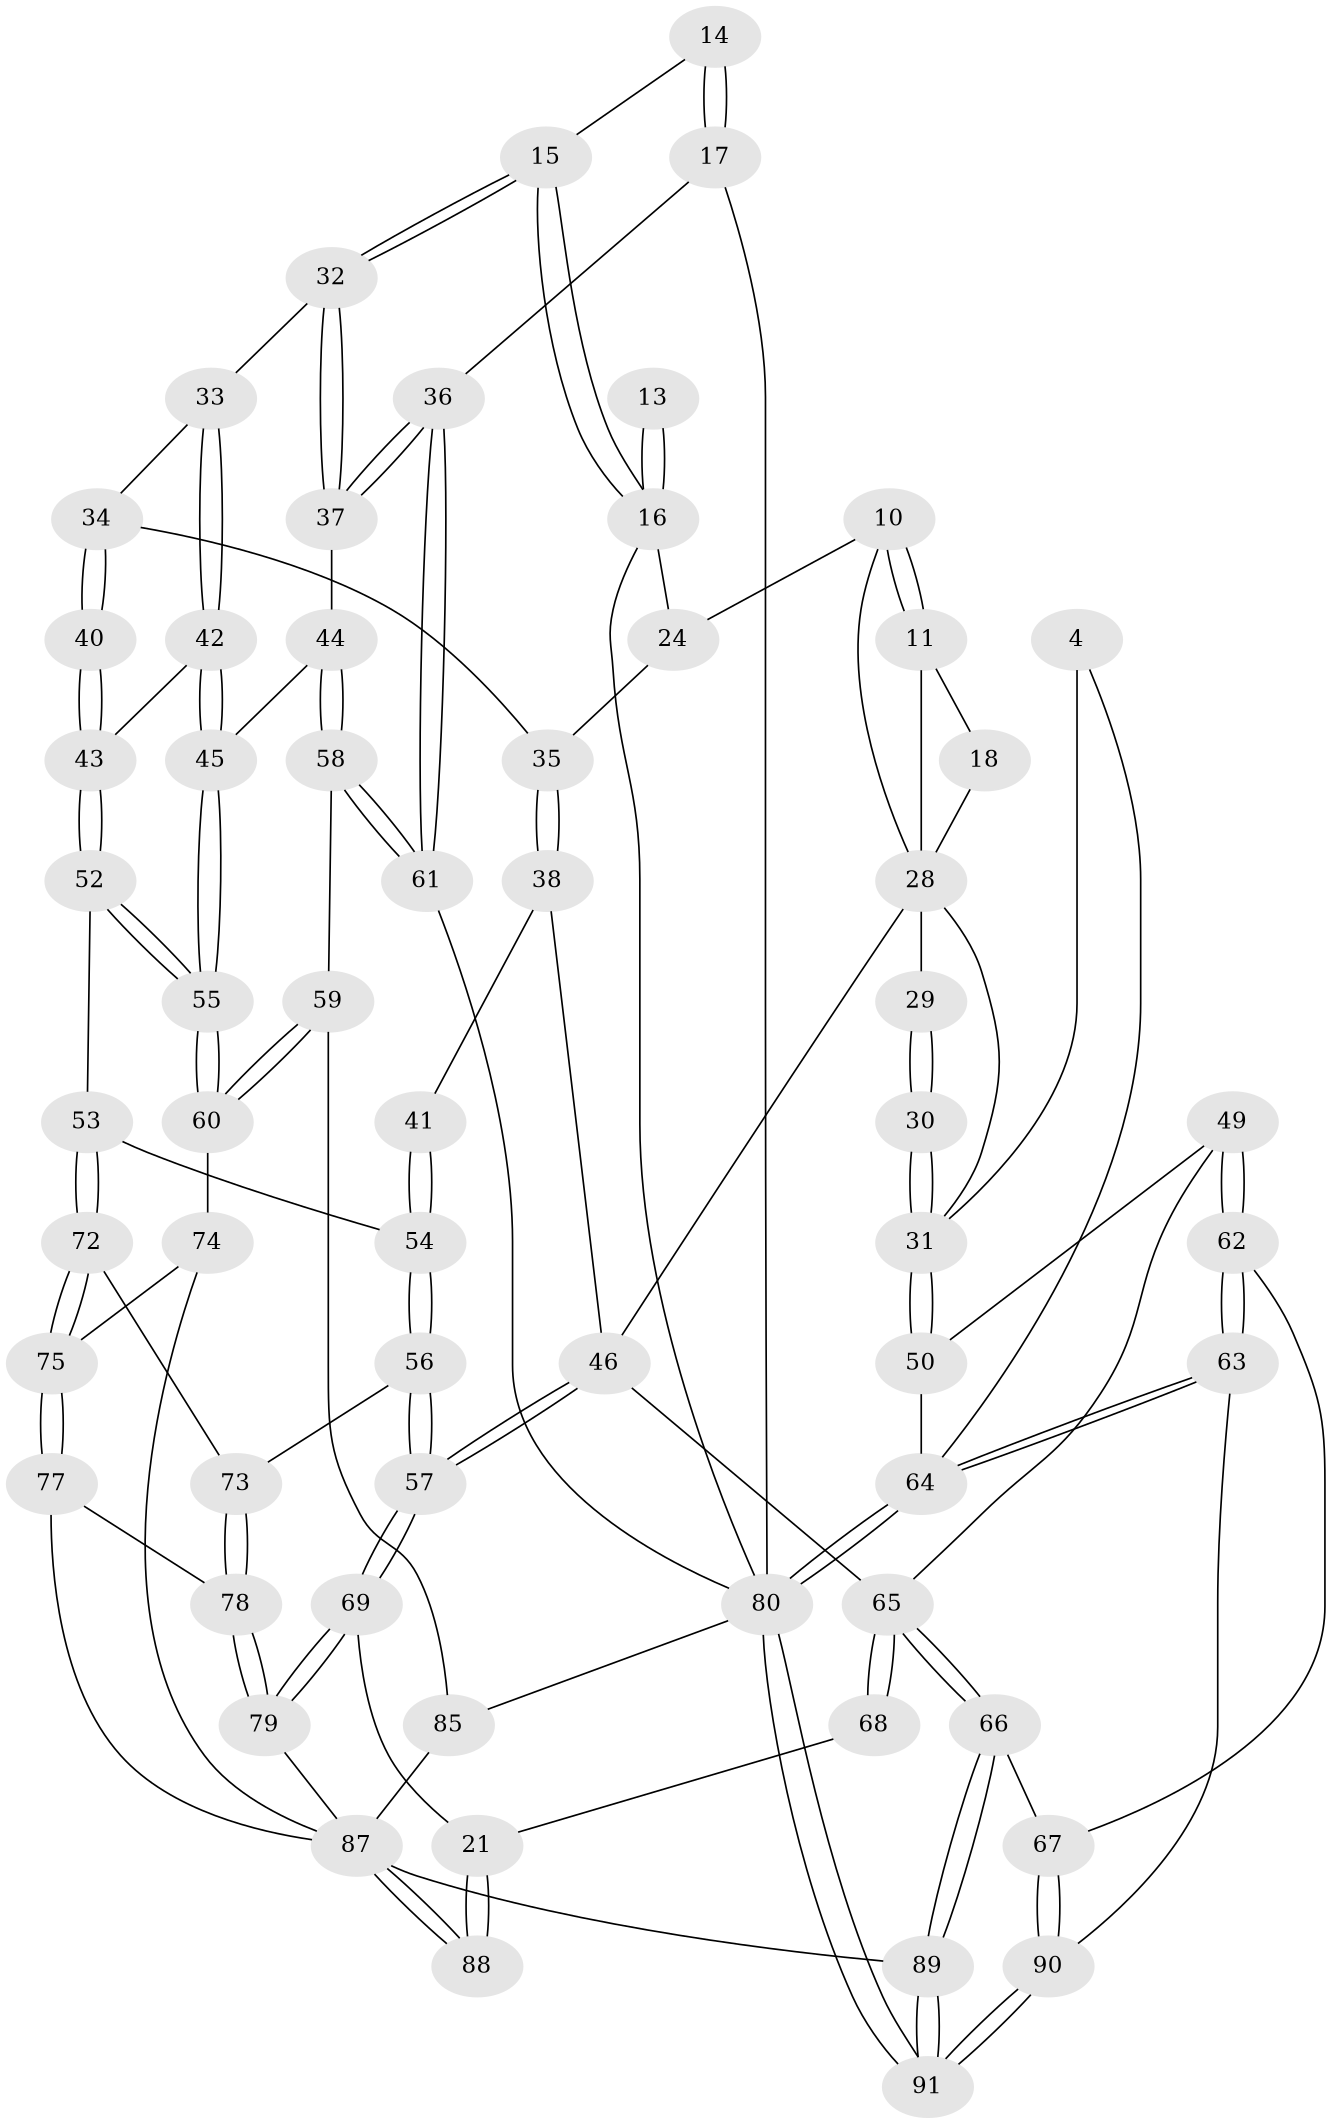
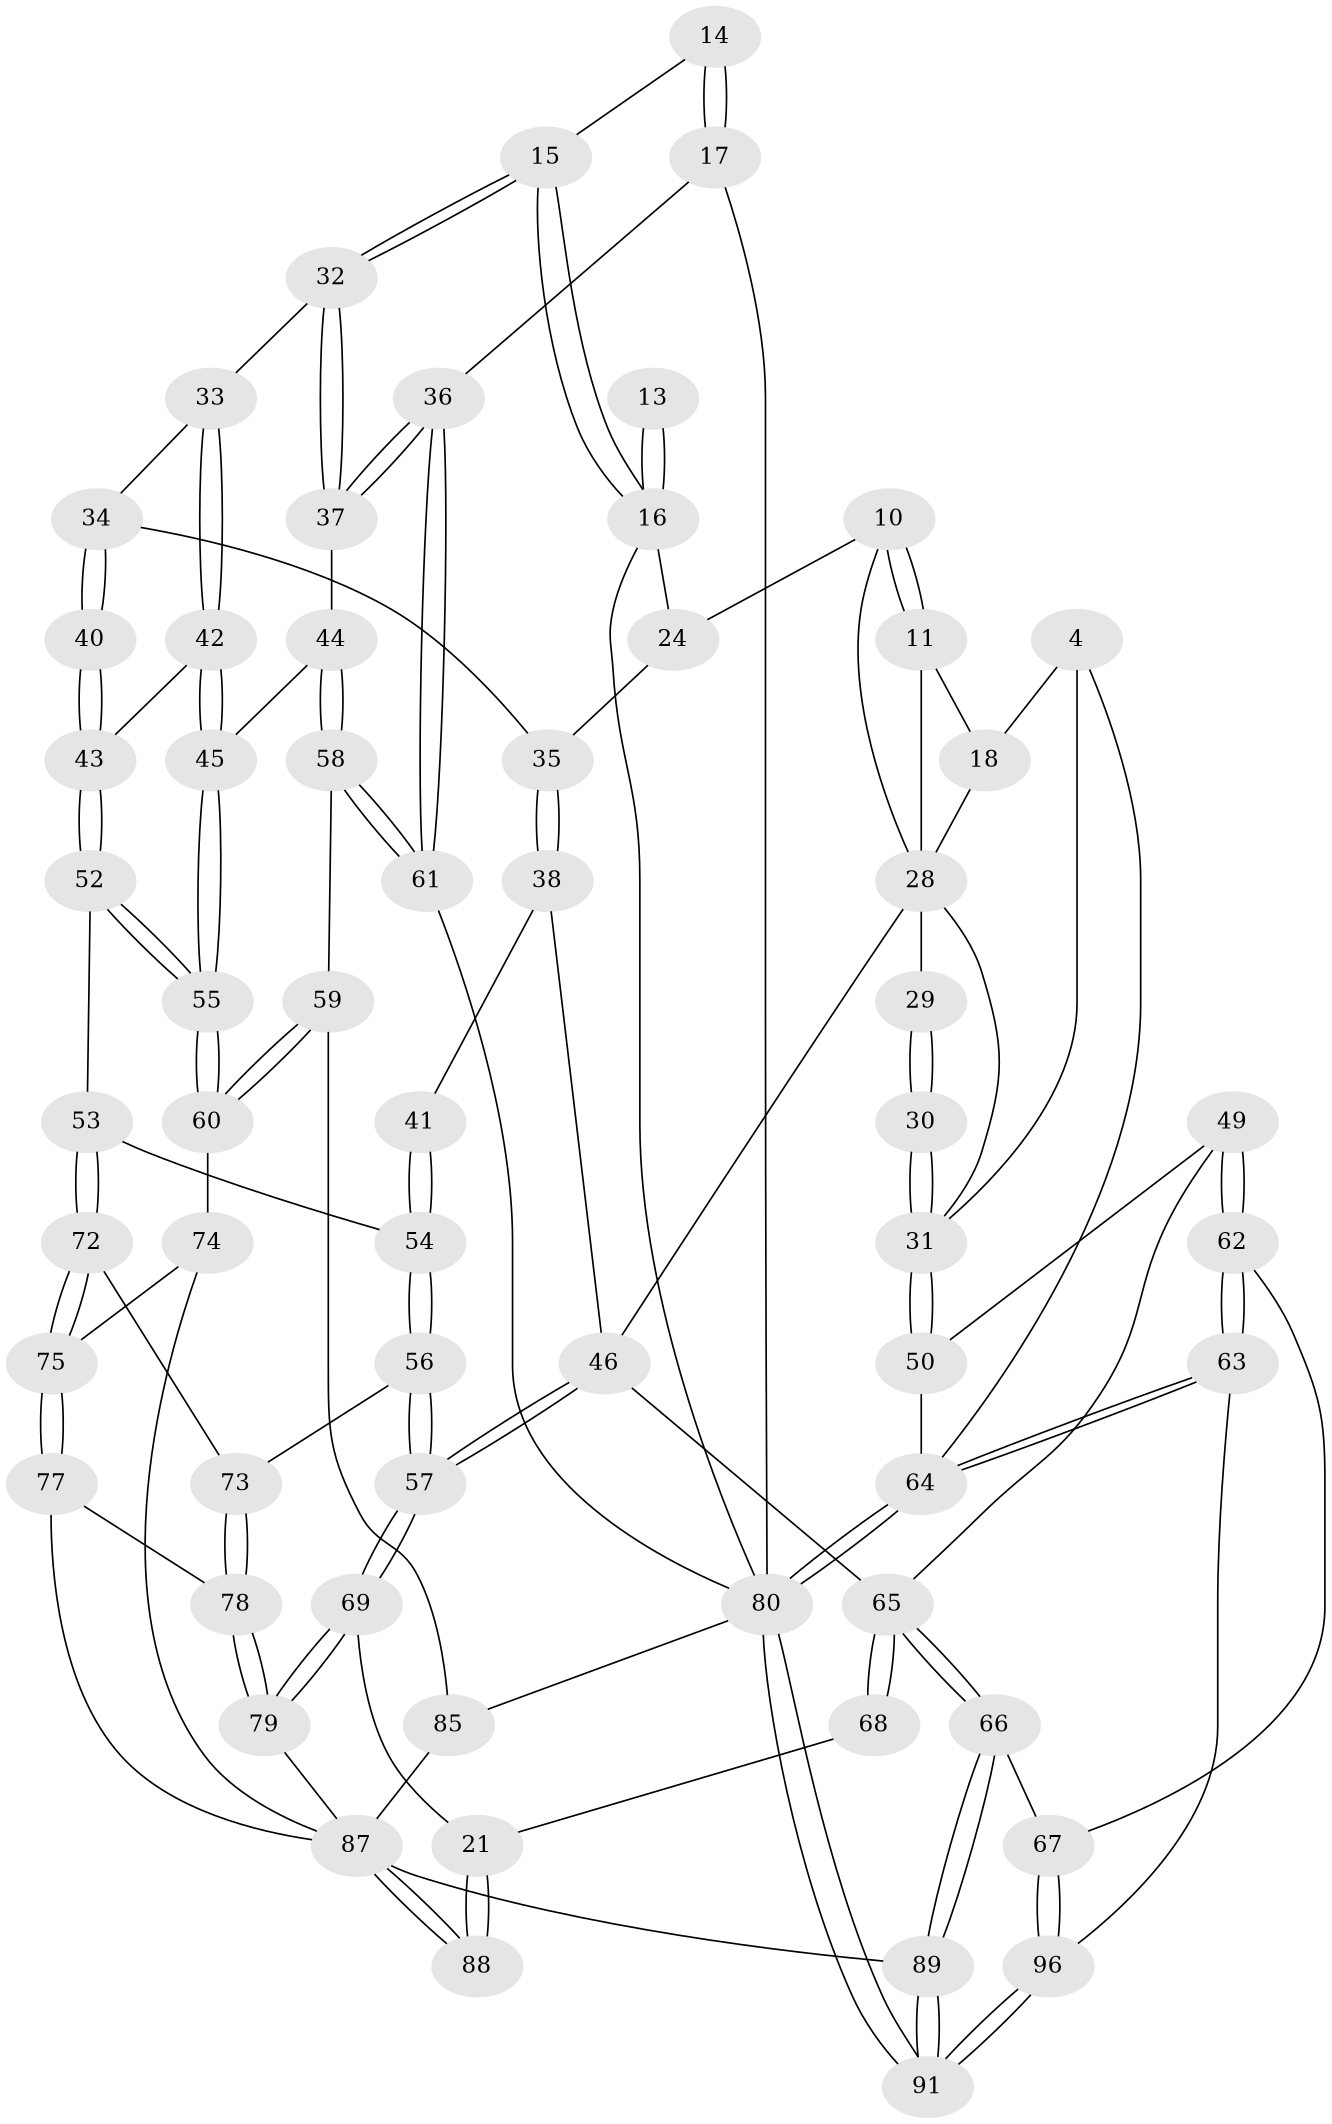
none -> (1031, 700)
(1049, 1966) -> (1049, 1966)
